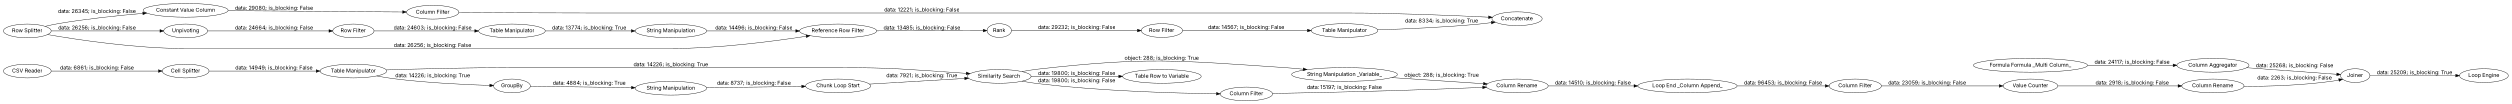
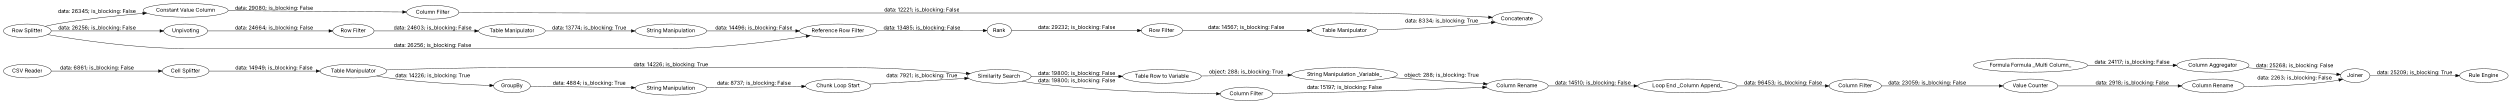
(1162, 61) -> (1244, 76)
(2484, 76) -> (2484, 76)
